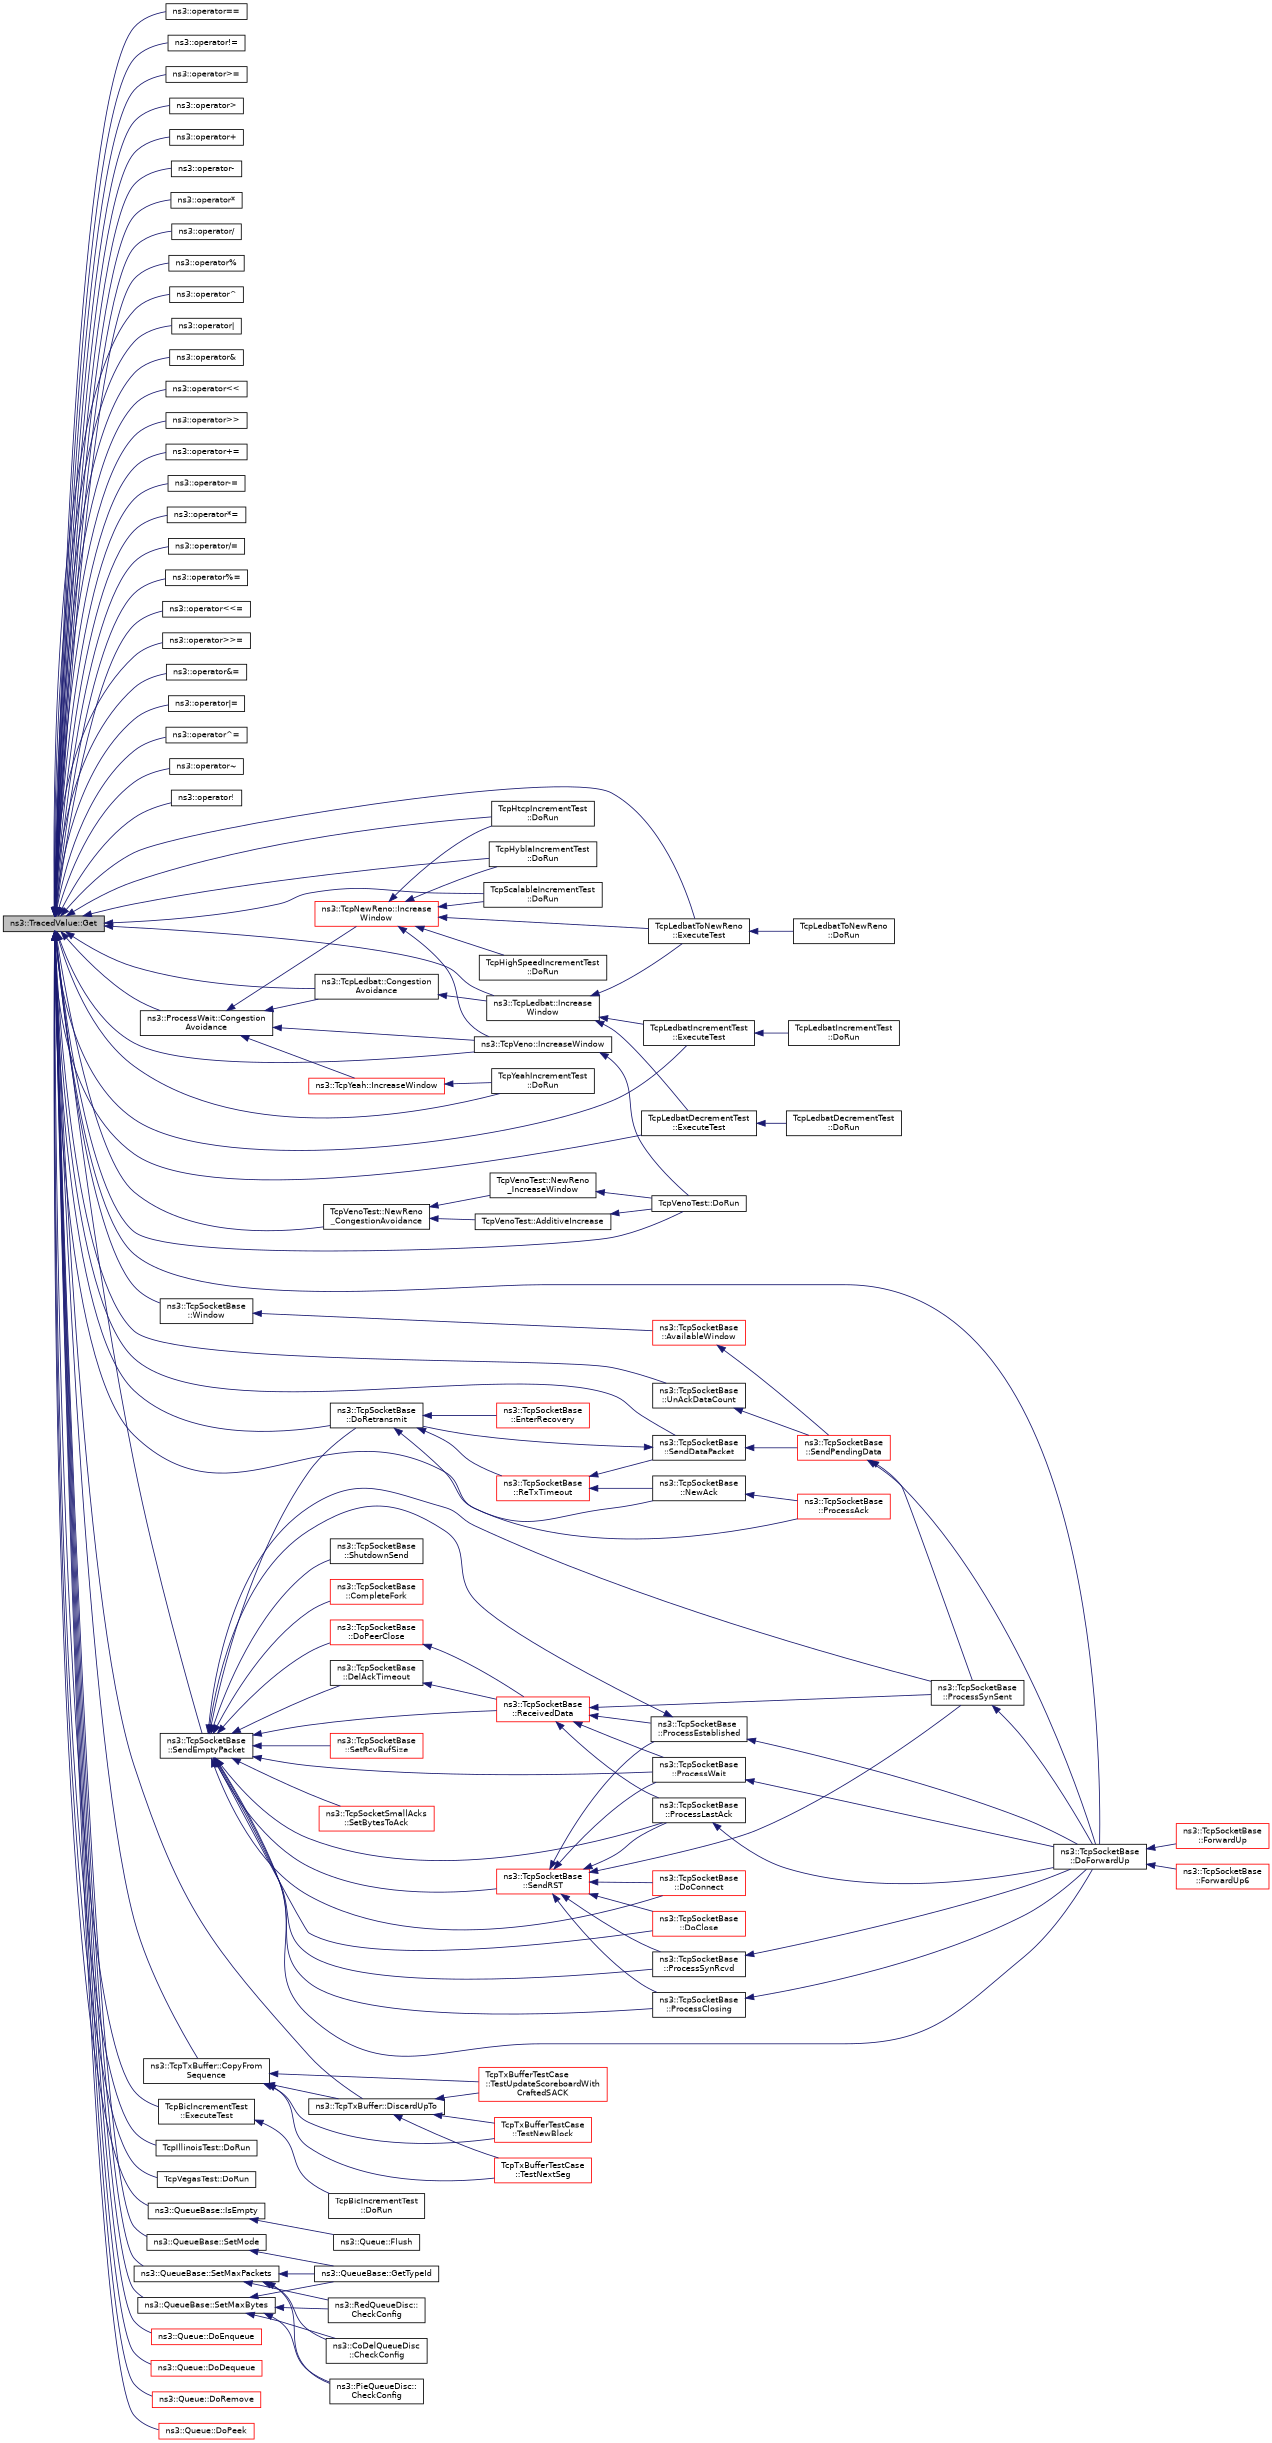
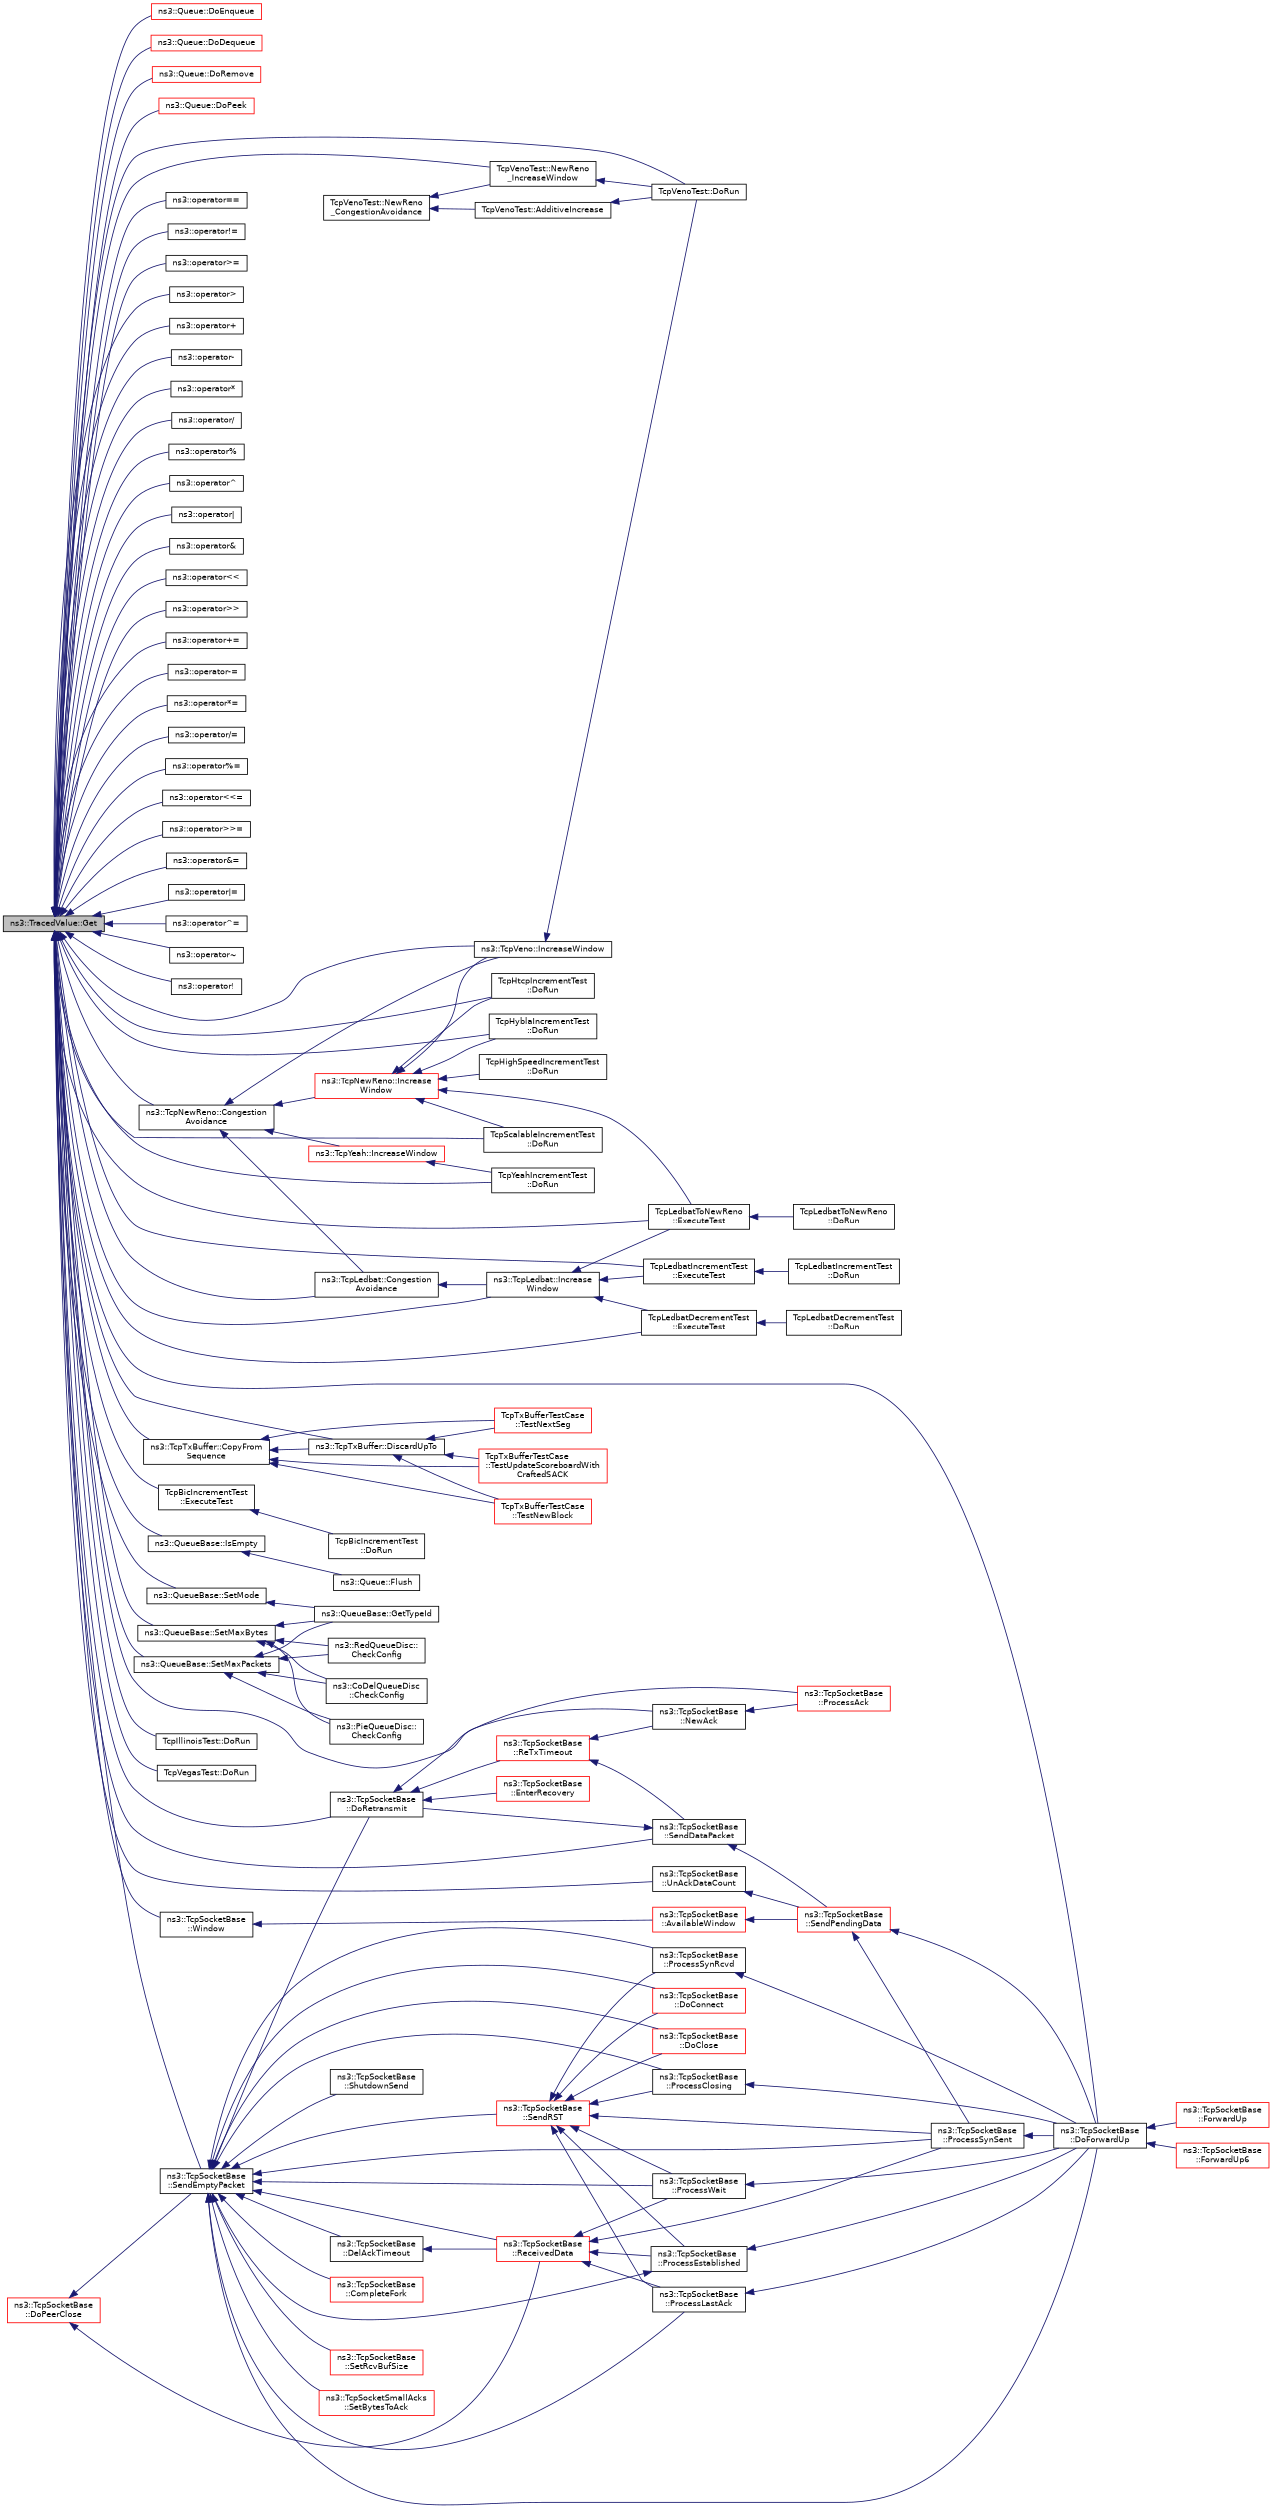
(207, 1023) -> (207, 1118)
(115, 1164) -> (109, 255)
(272, 1679) -> (134, 2243)
